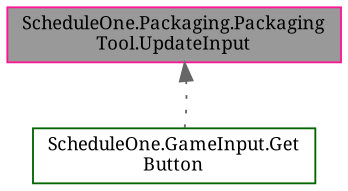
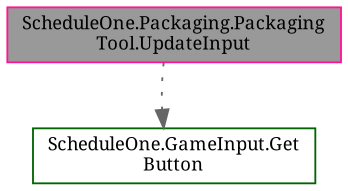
(186, 105) -> (162, 86)
